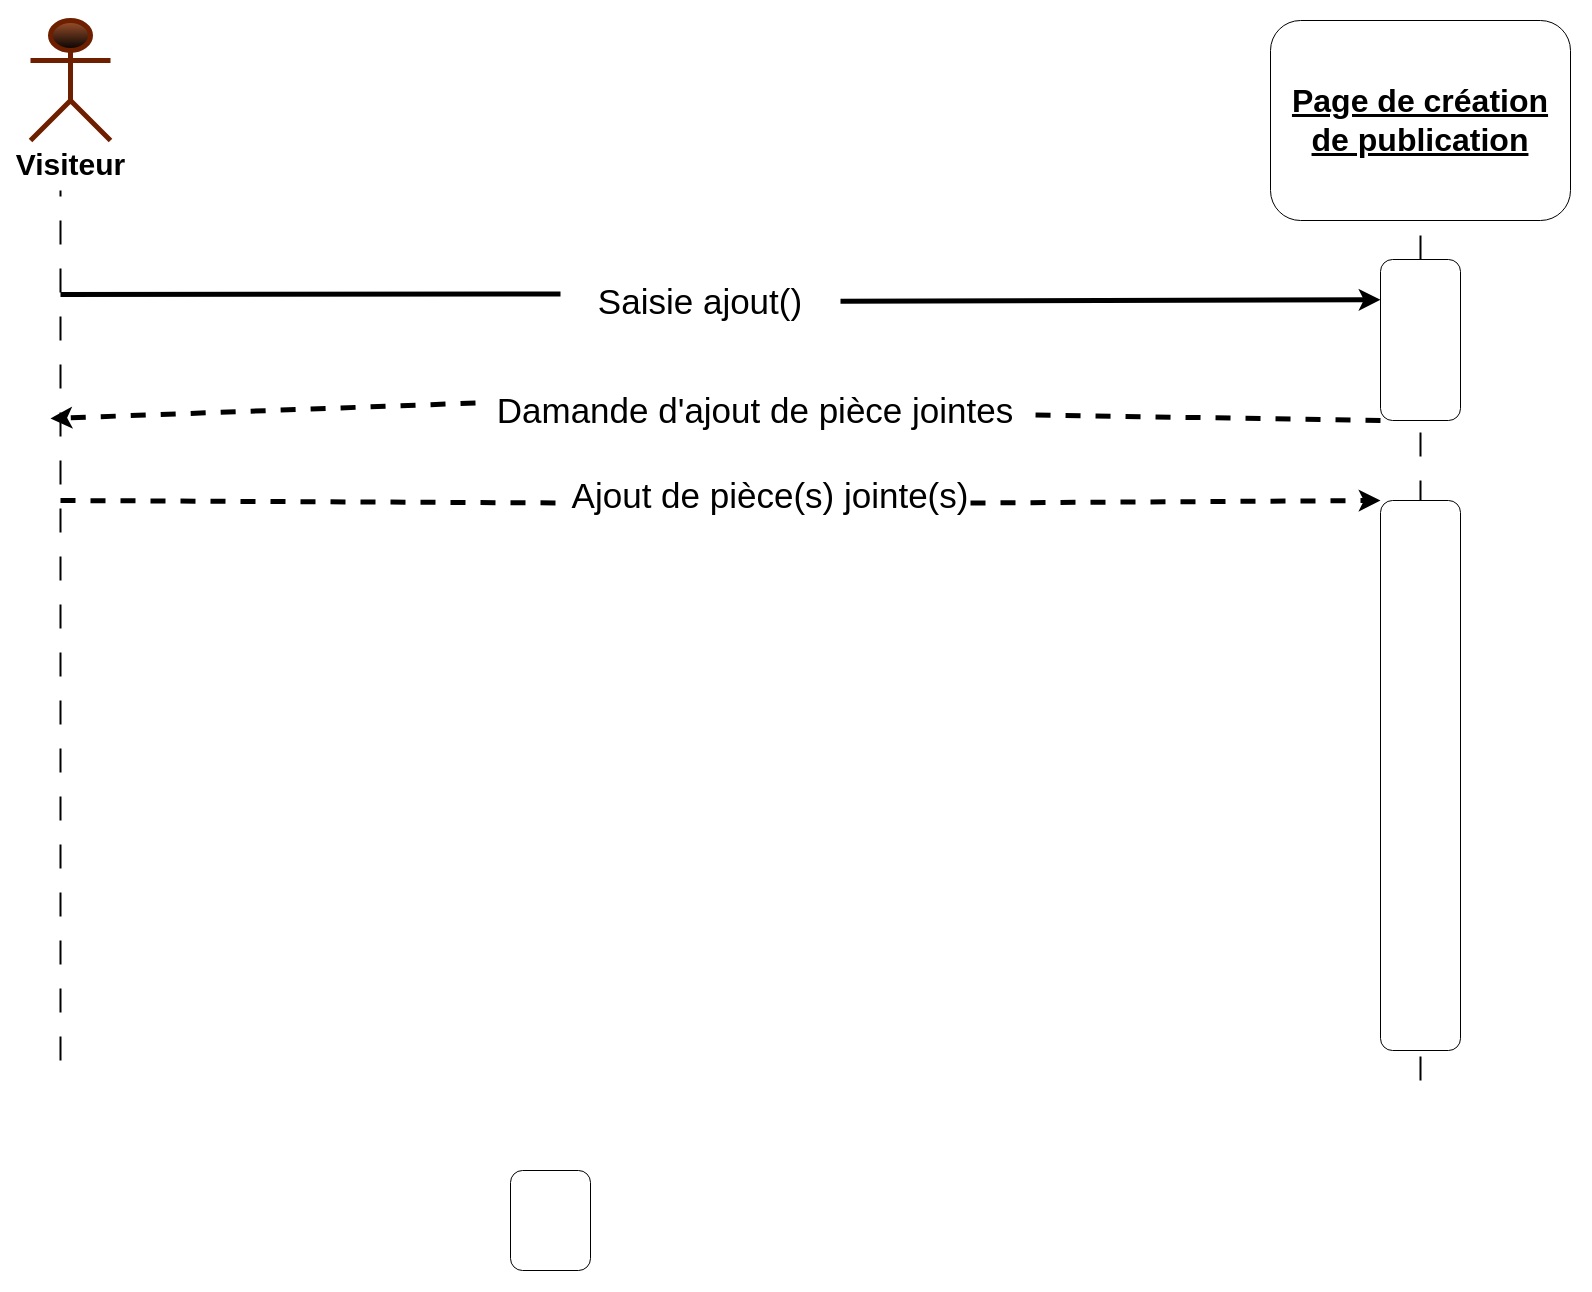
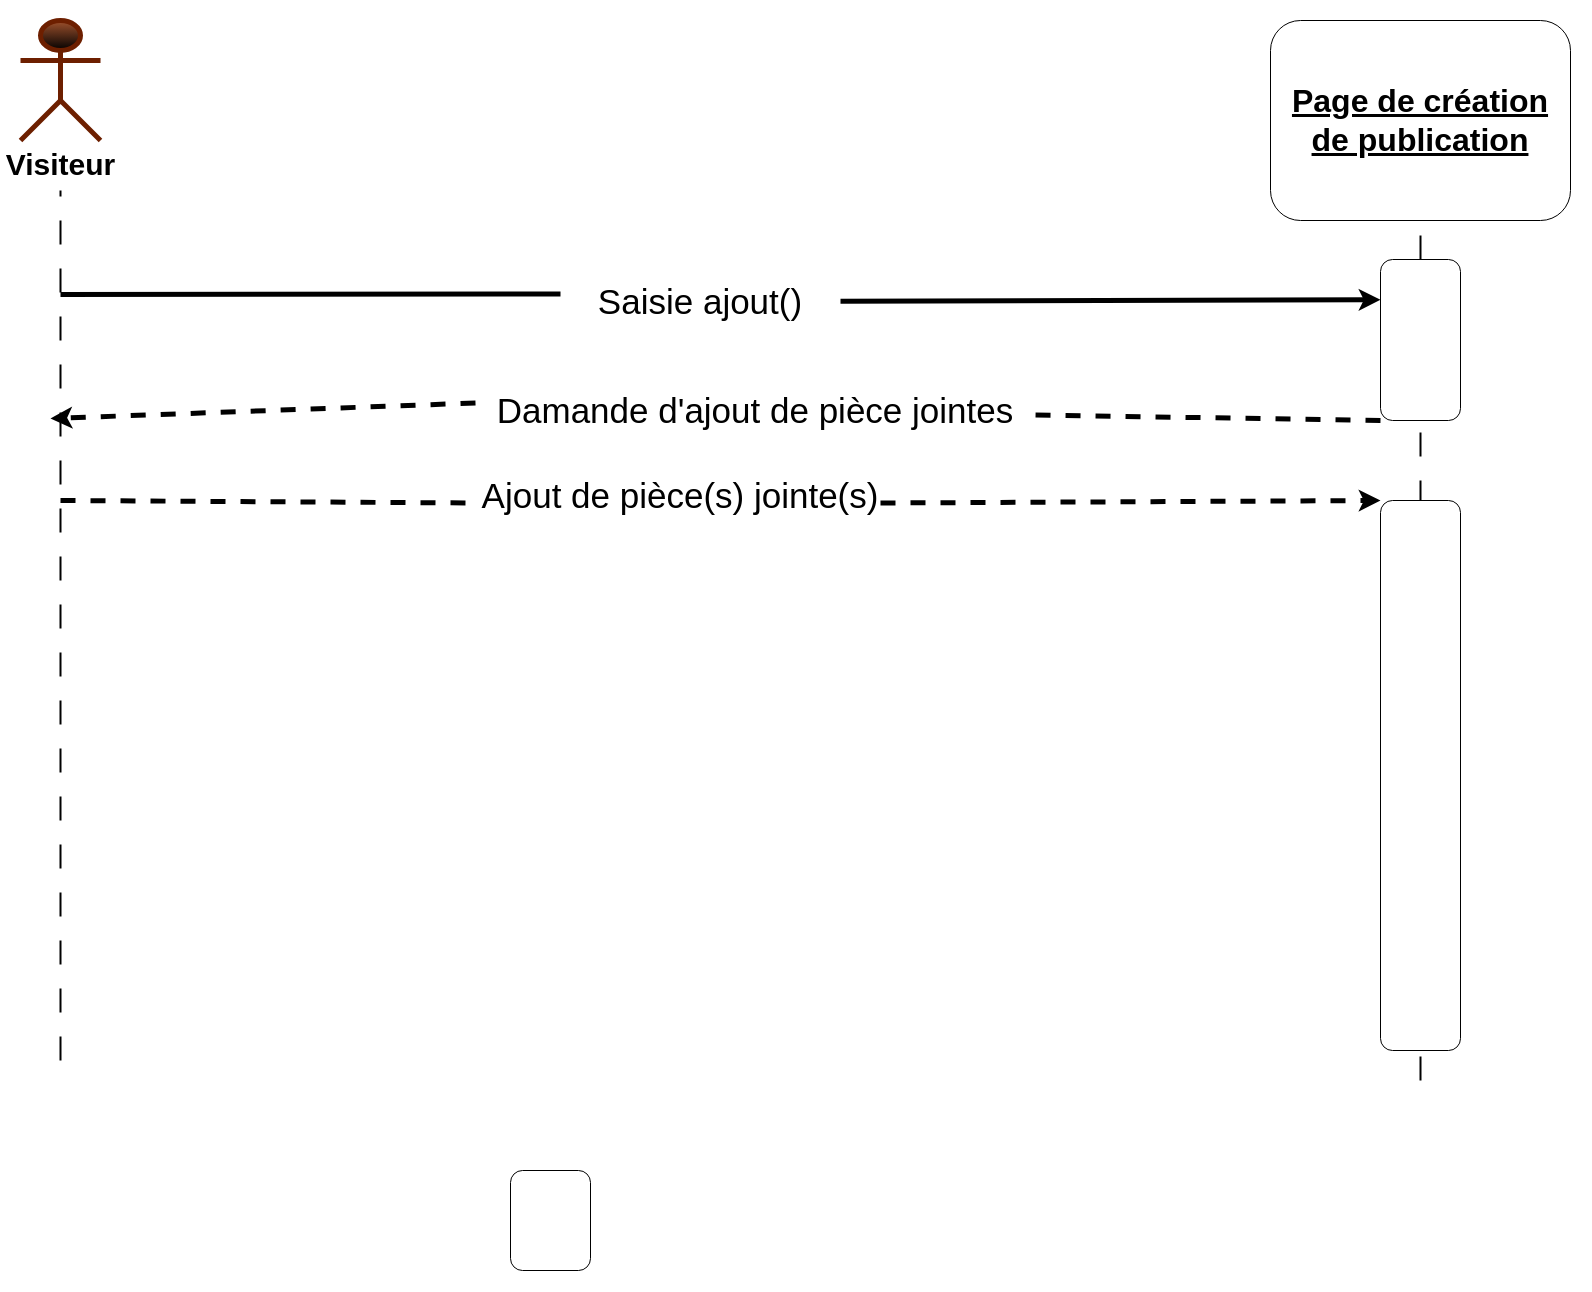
(71, 81) -> (61, 81)
(771, 496) -> (681, 496)
